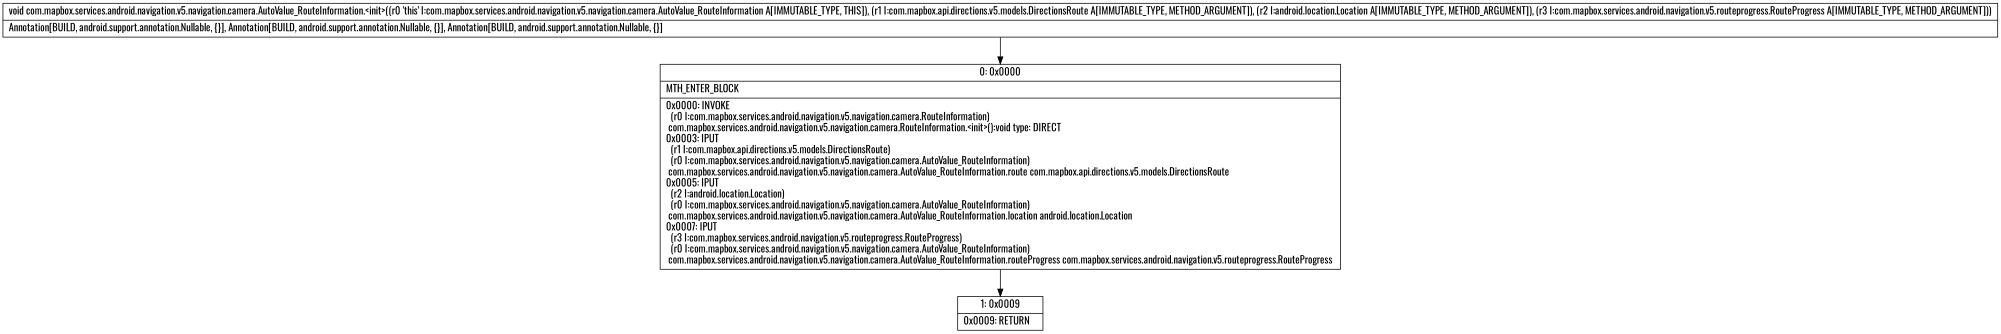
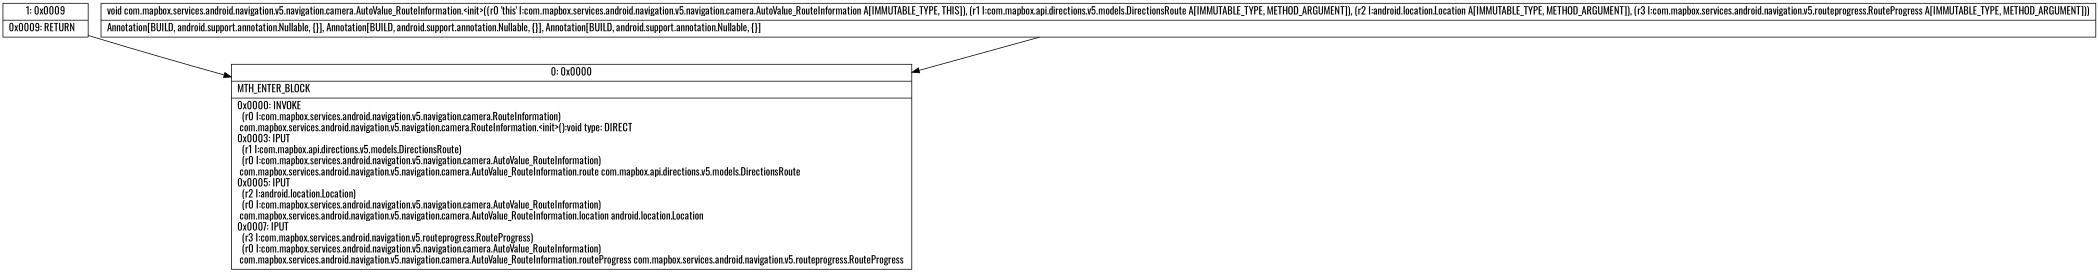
(1000, 279) -> (156, 56)
